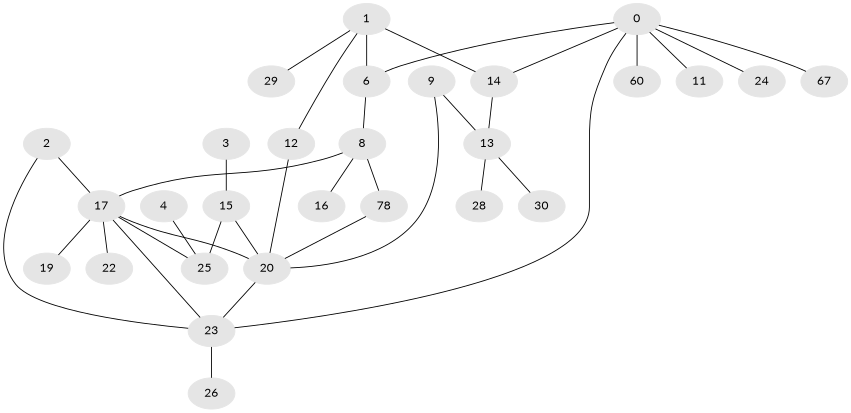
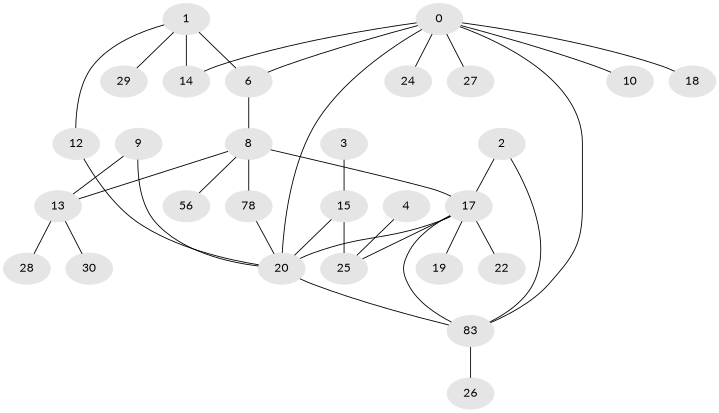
(637, 81) -> (630, 81)
(699, 81) -> (692, 81)
(824, 81) -> (471, 81)
(491, 113) -> (153, 175)
none -> (318, 120)
(322, 206) -> (186, 206)
(212, 331) -> (471, 331)
